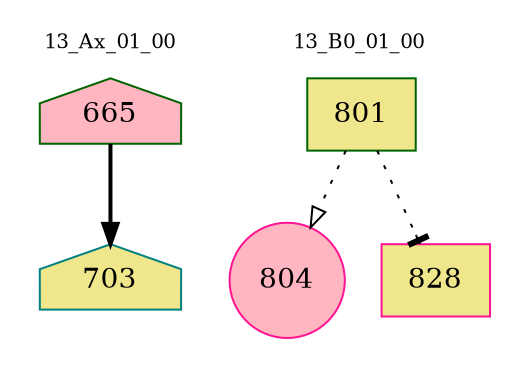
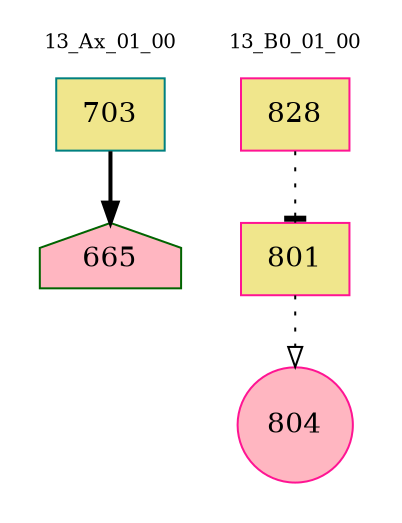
(362, 114) -> (295, 259)
(110, 184) -> (110, 177)
(397, 193) -> (295, 182)
(110, 280) -> (110, 114)
